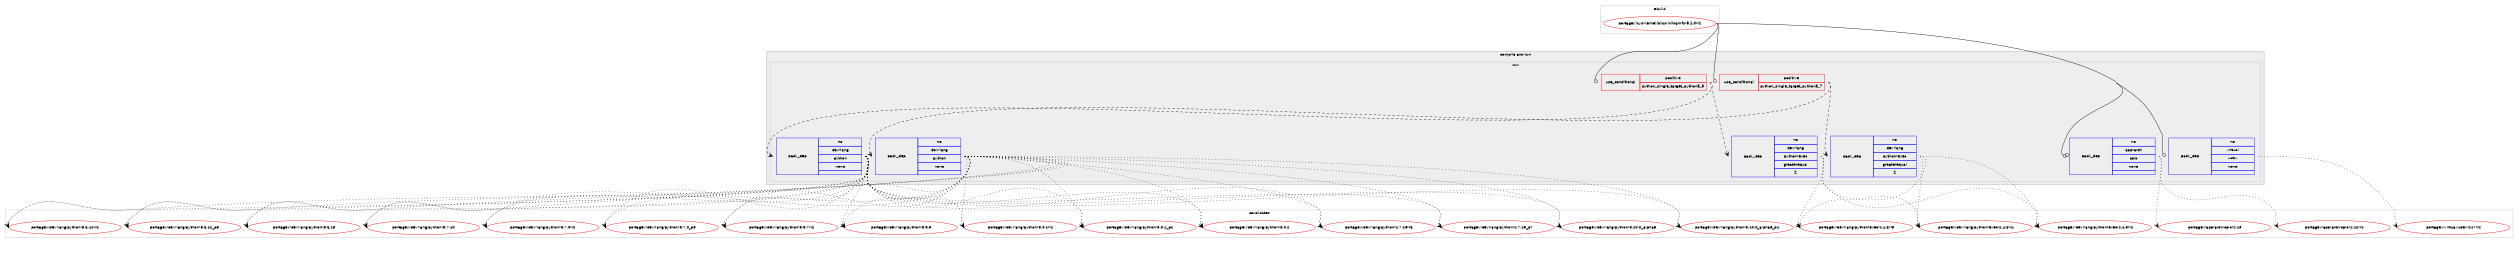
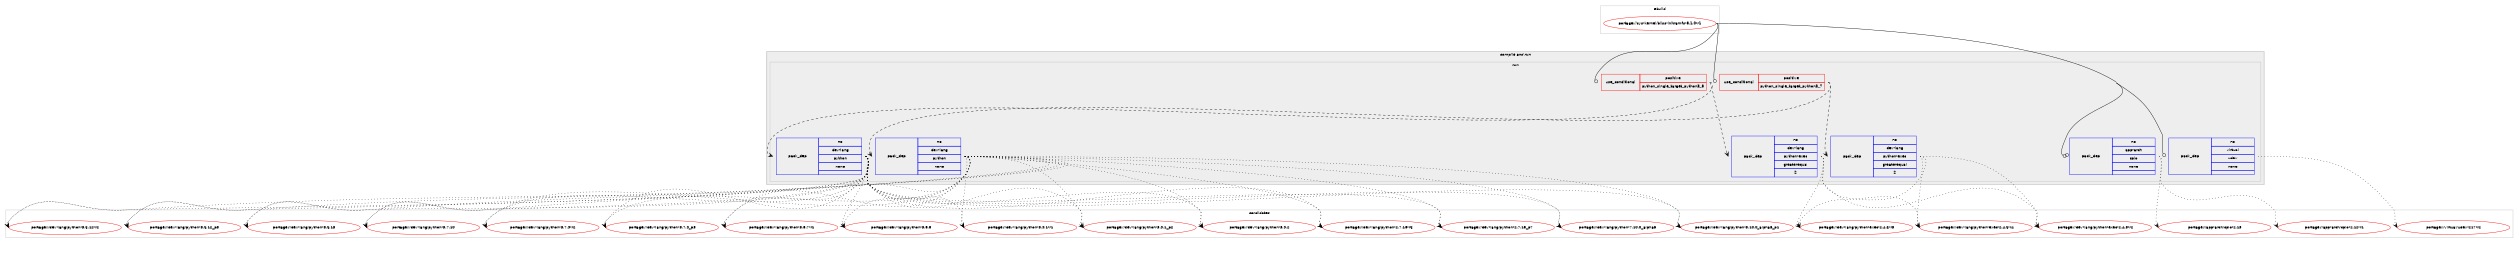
(1618, 228) -> (1618, 228)
